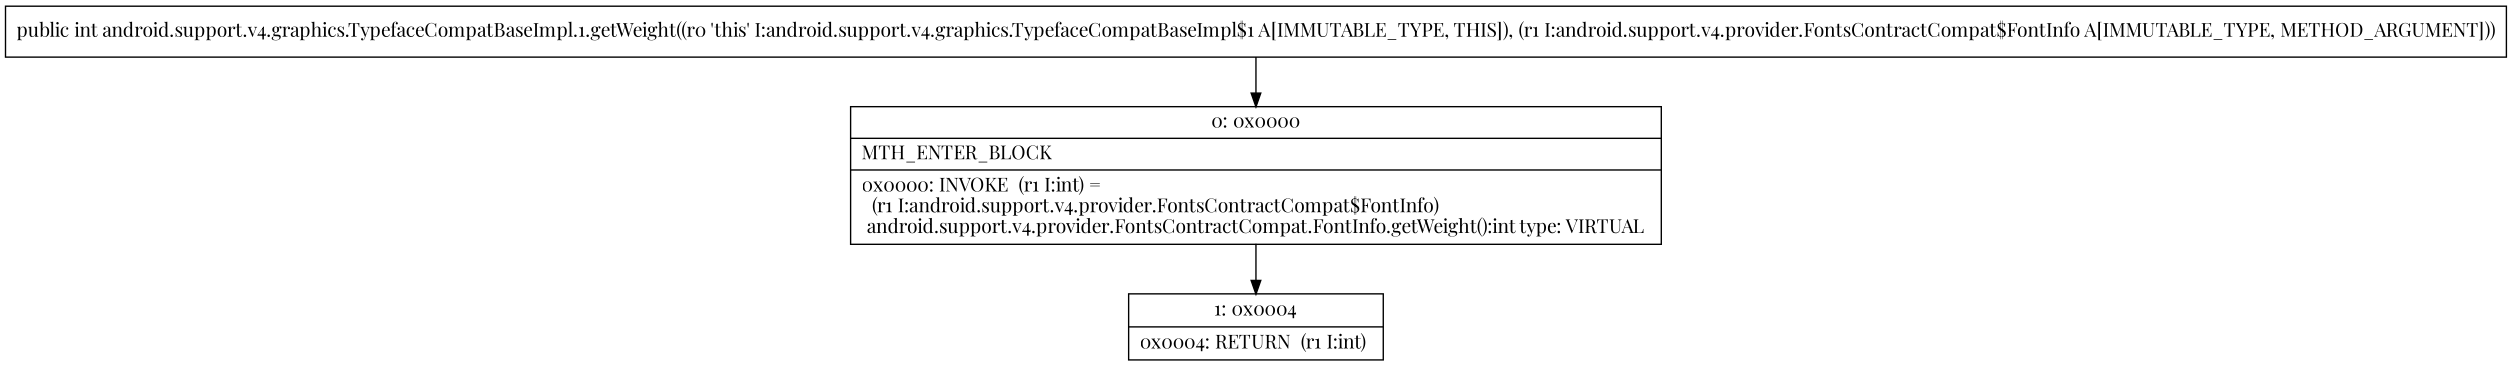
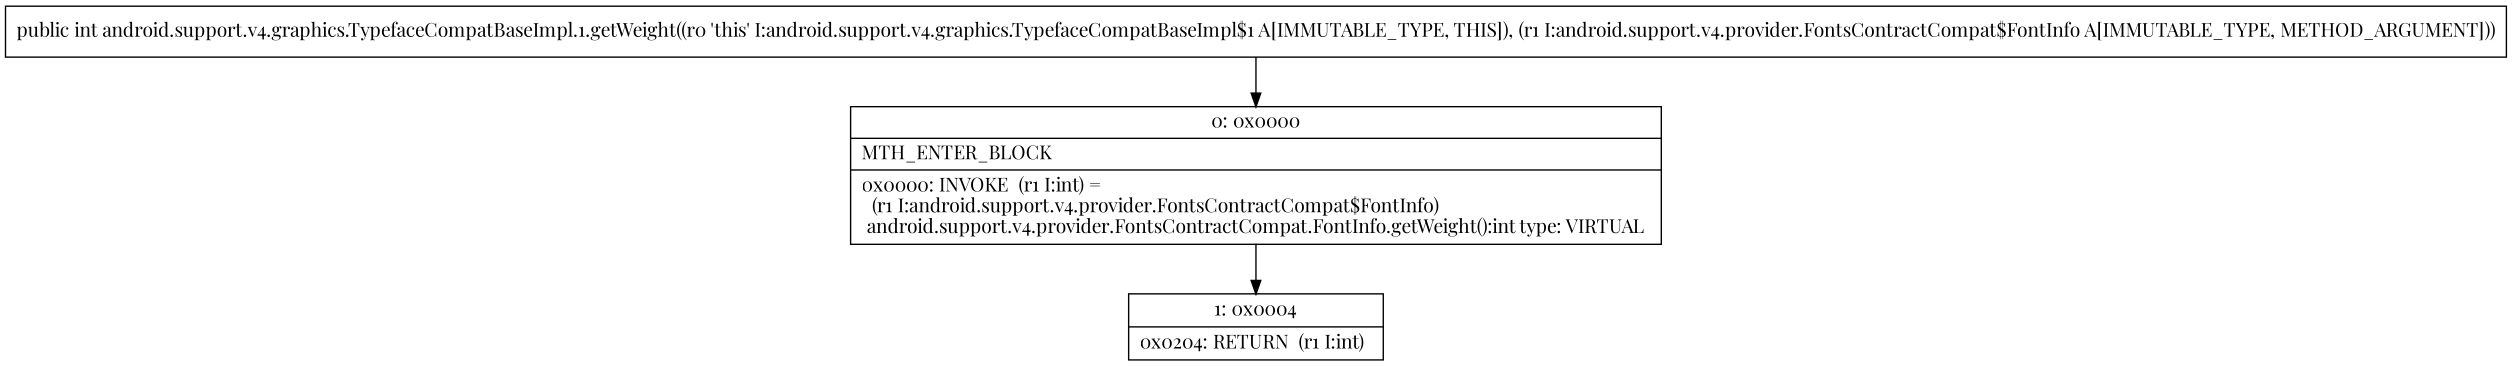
(1256, 343) -> (1255, 343)
